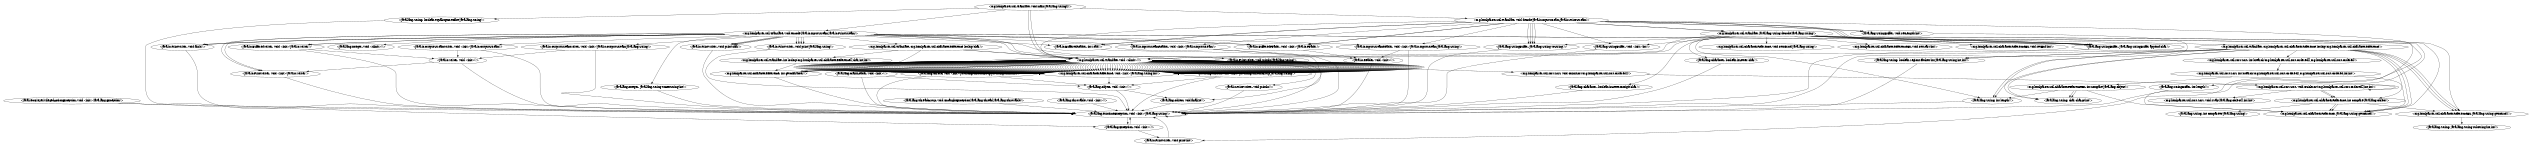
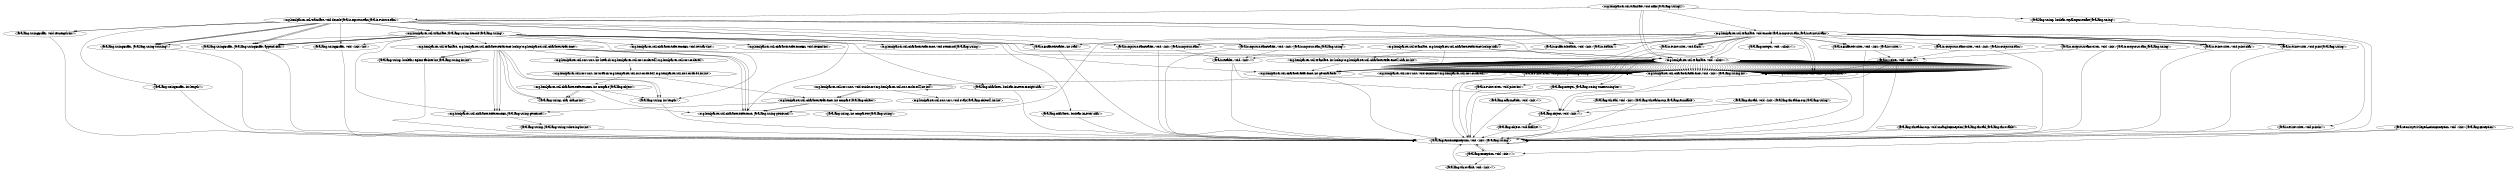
(1256, 53) -> (1173, 134)
none -> (1726, 86)
none -> (1396, 87)
(1148, 134) -> (1481, 160)
none -> (1006, 136)
